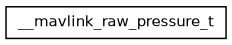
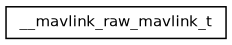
(116, 23) -> (116, 23)
